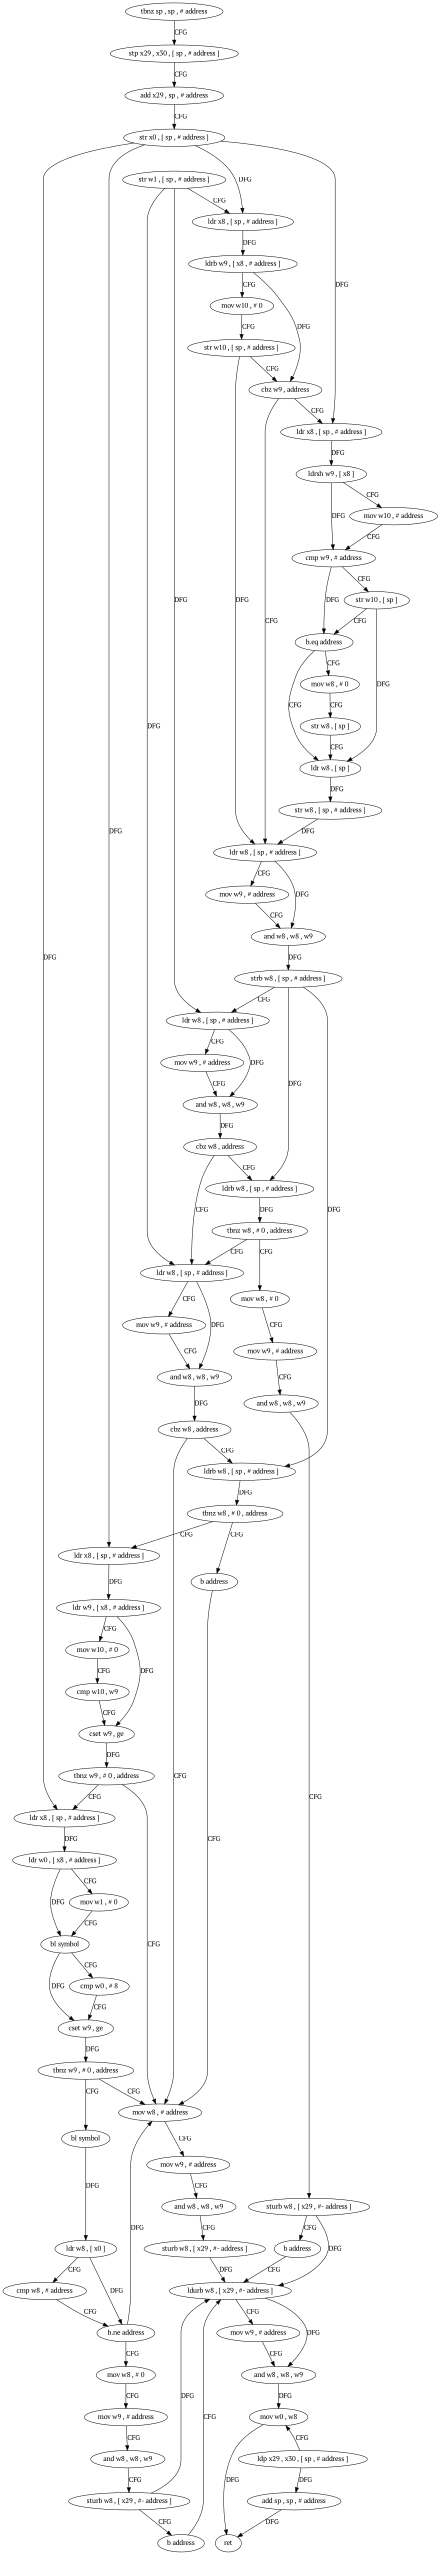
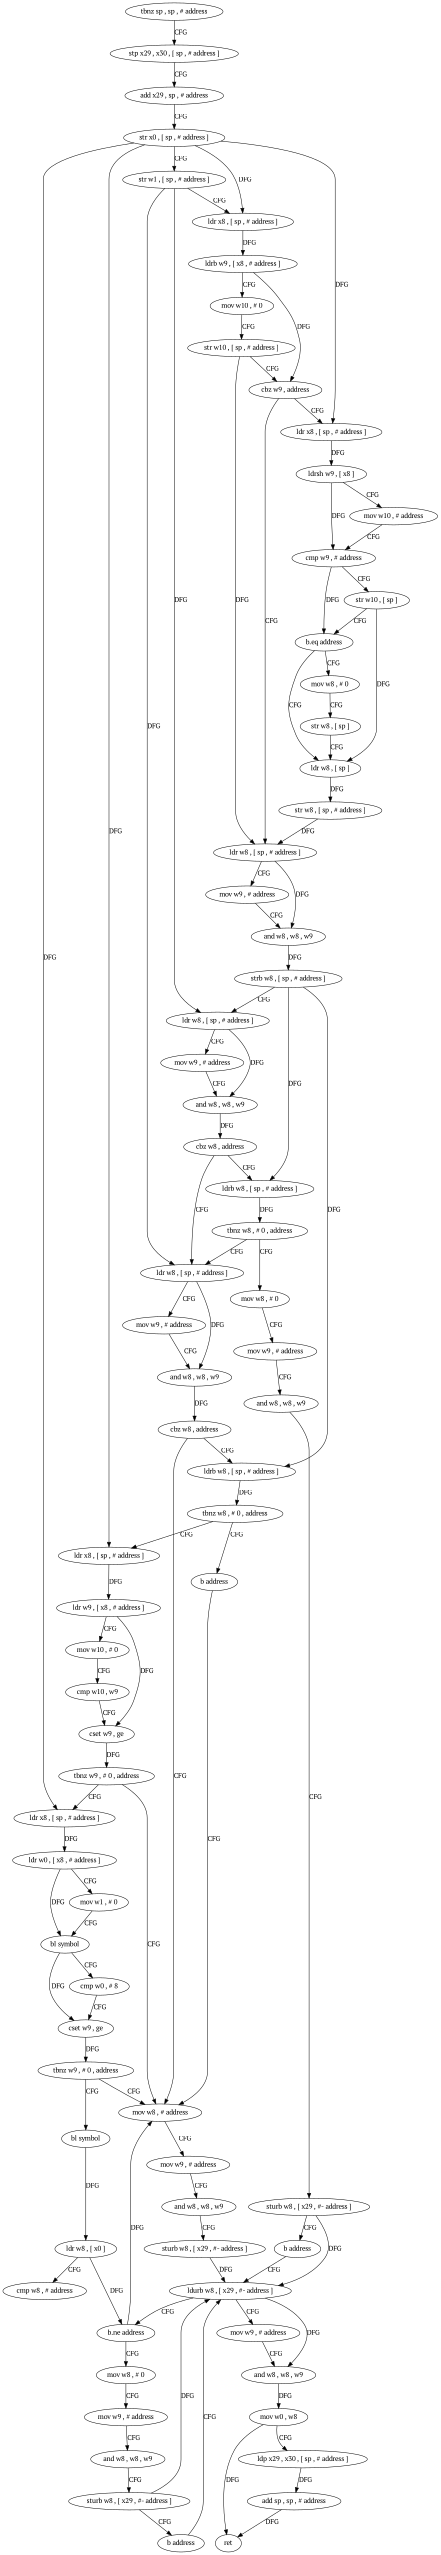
none -> (174, 156)
(79, 2313) -> (165, 2307)
(295, 2440) -> (278, 2438)
